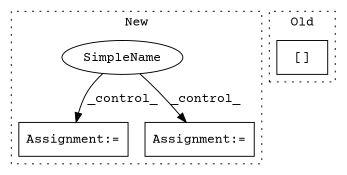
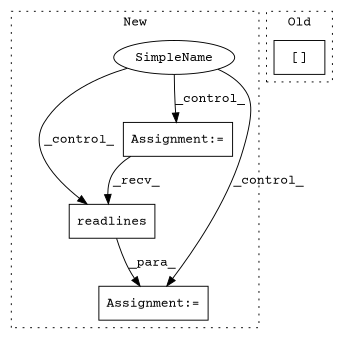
none -> (112, 221)
